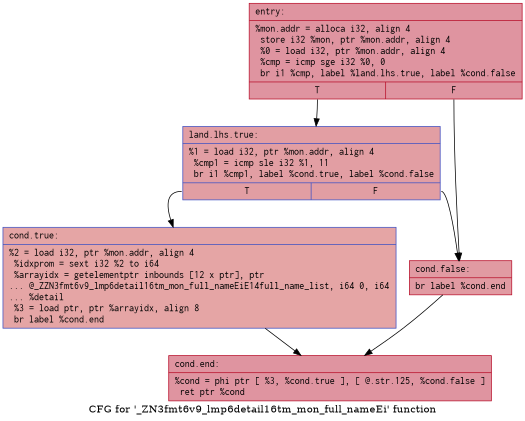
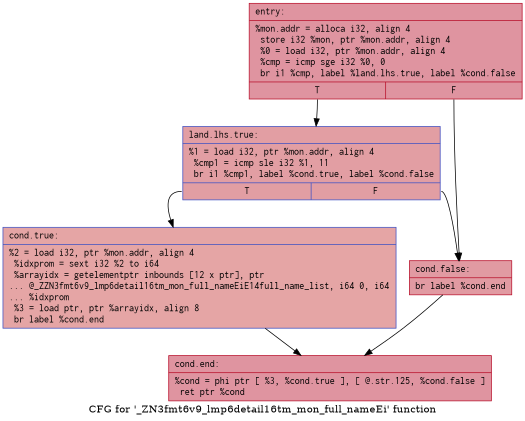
(37, 297) -> (39, 297)
